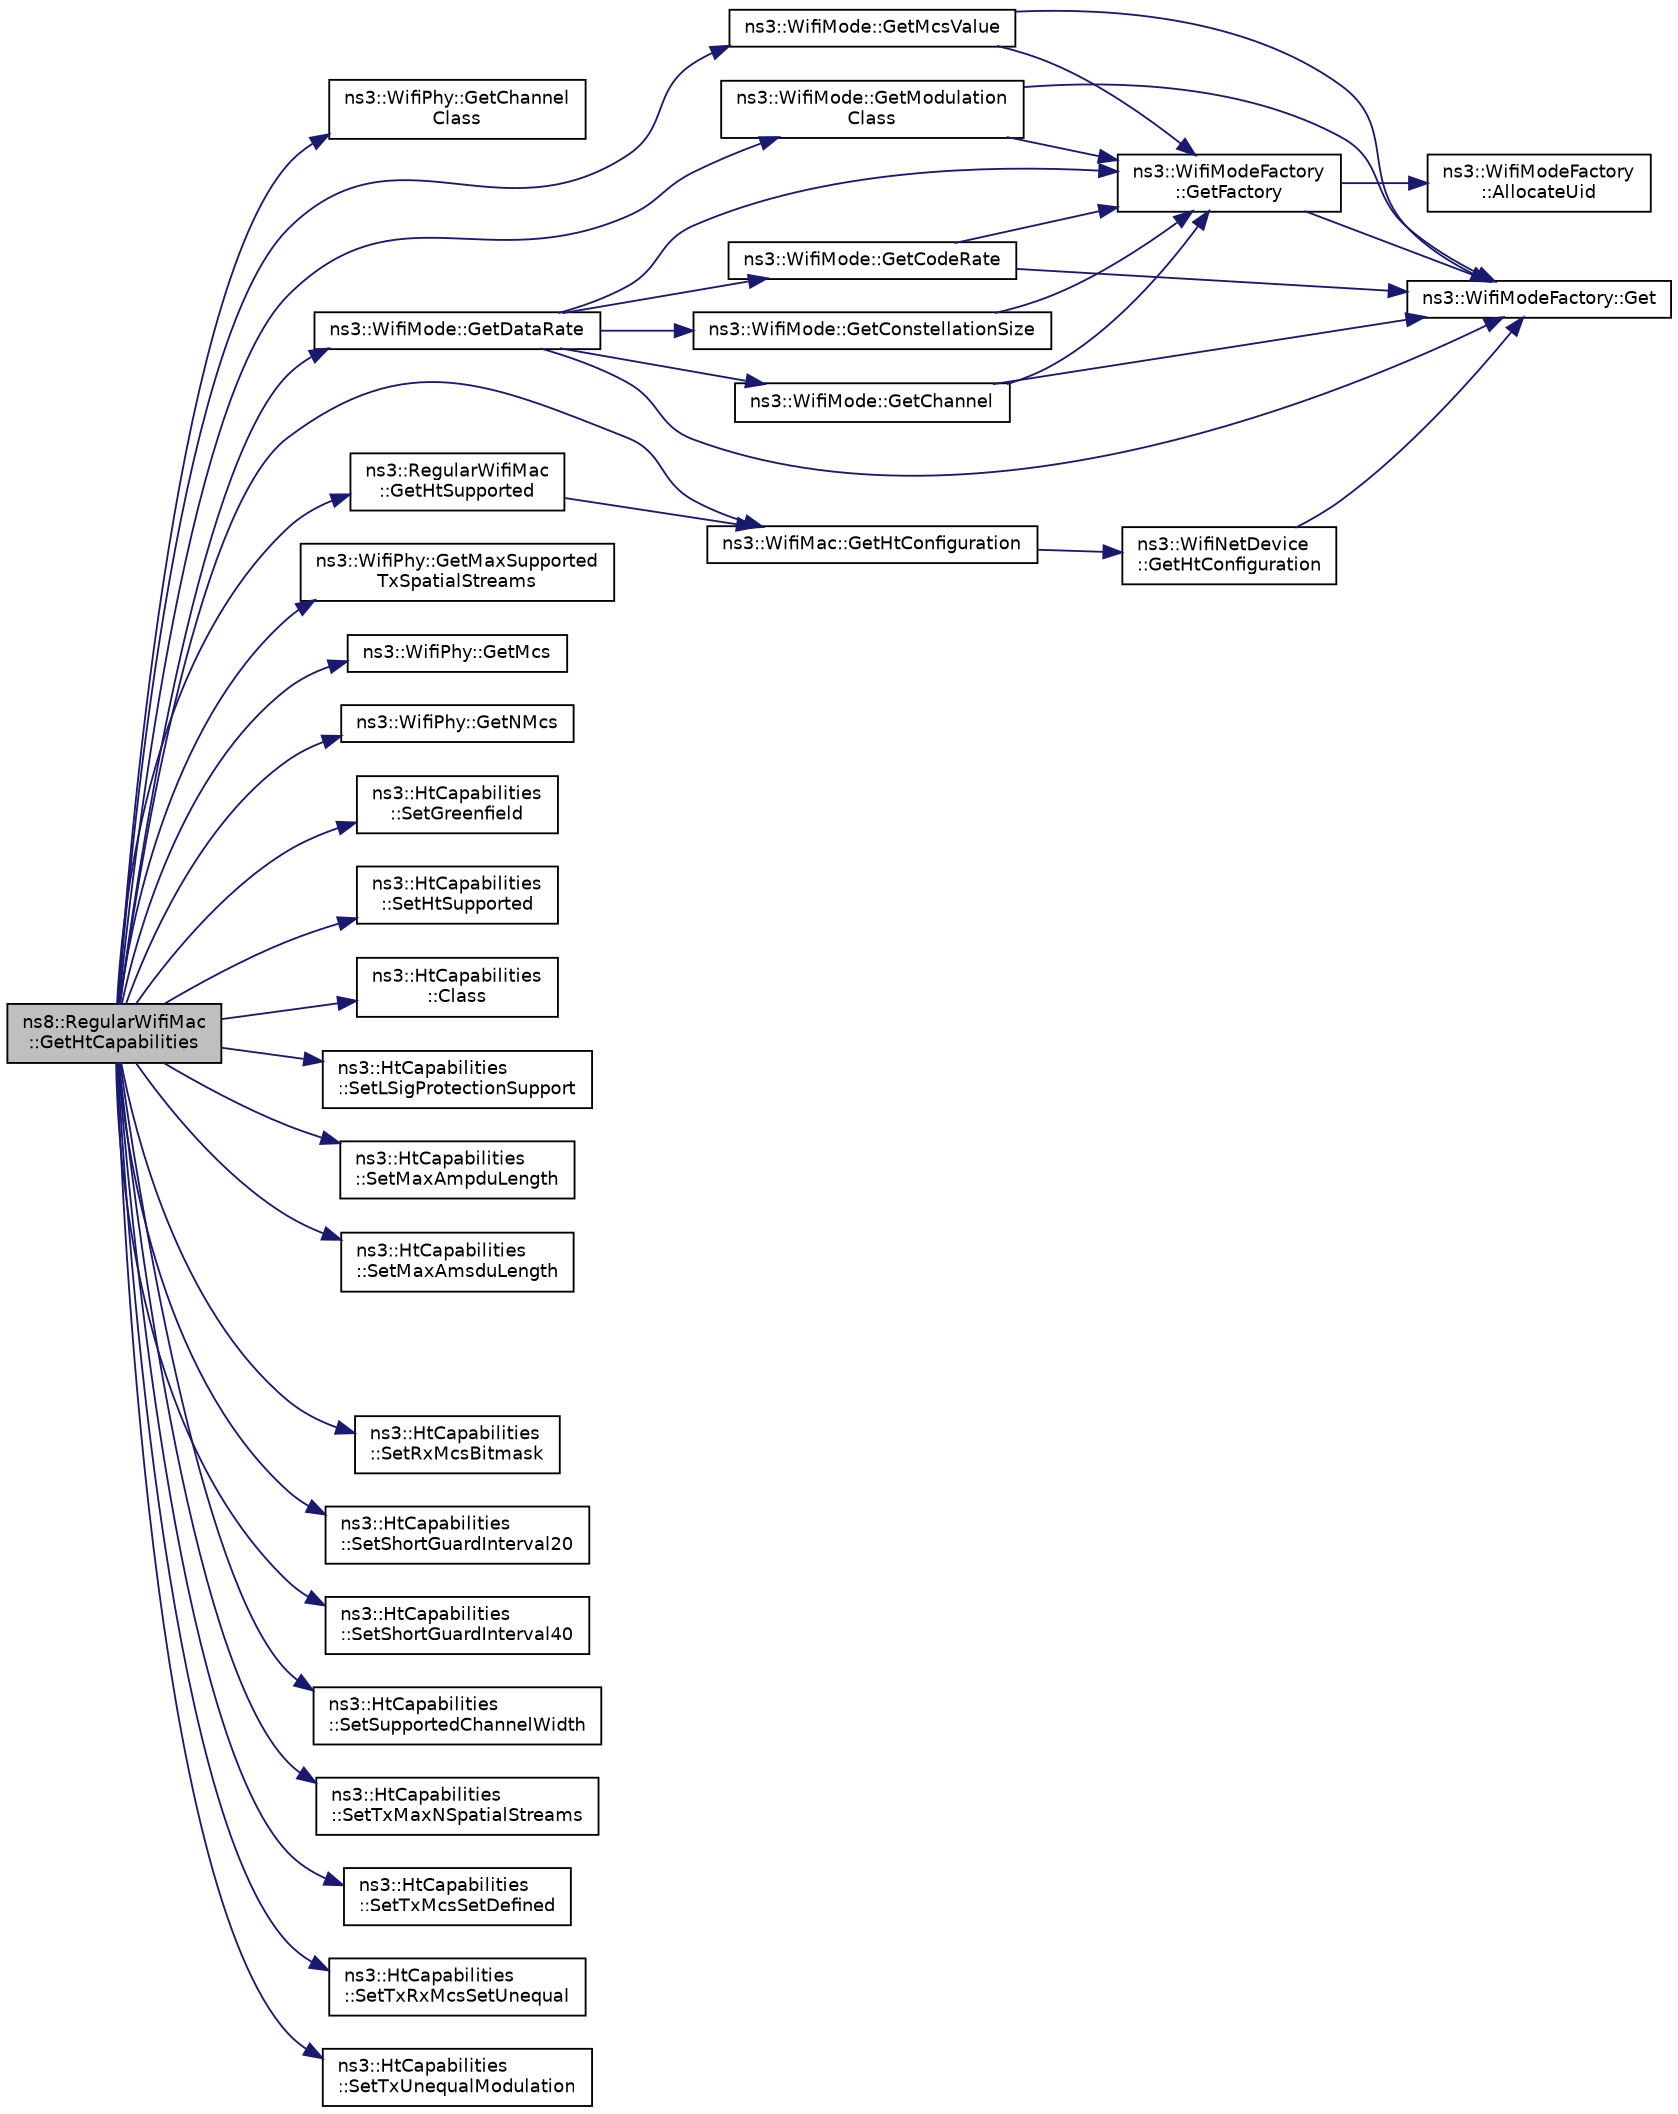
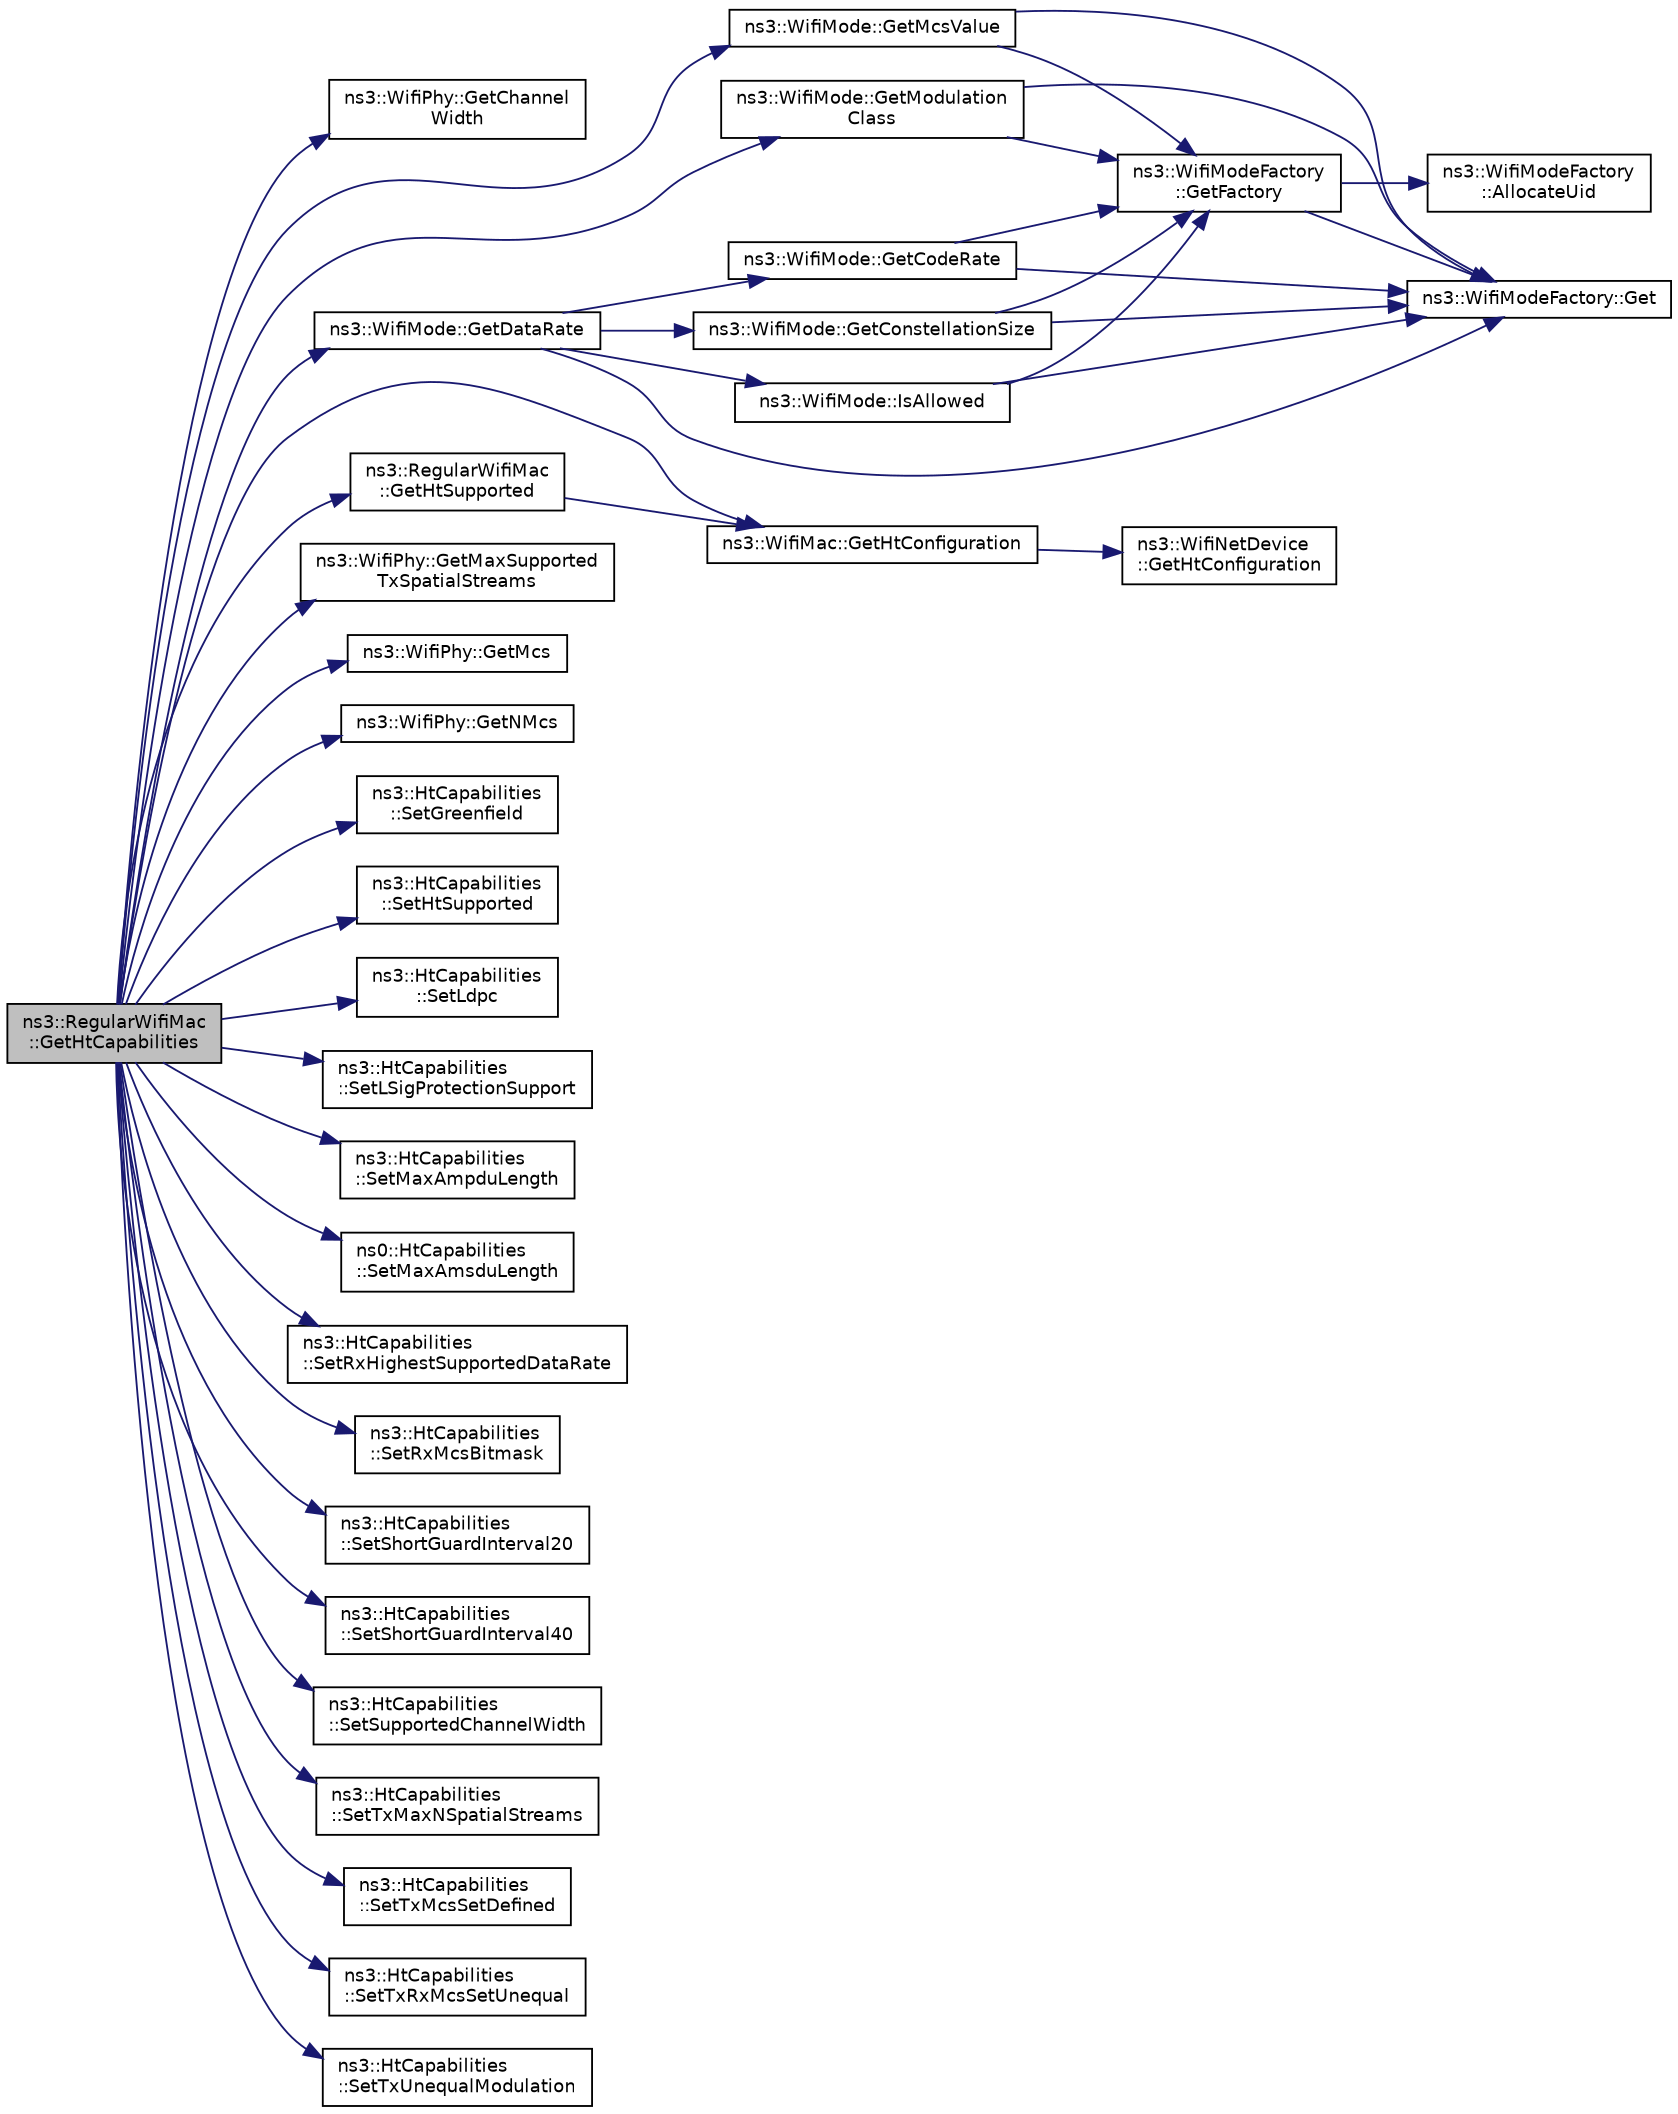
(457, 109) -> (457, 109)
(811, 189) -> none
(872, 403) -> (872, 403)
(1412, 440) -> (1220, 314)
(457, 987) -> (457, 987)
(114, 1033) -> (114, 1033)
(457, 1262) -> (457, 1262)
none -> (457, 1354)
